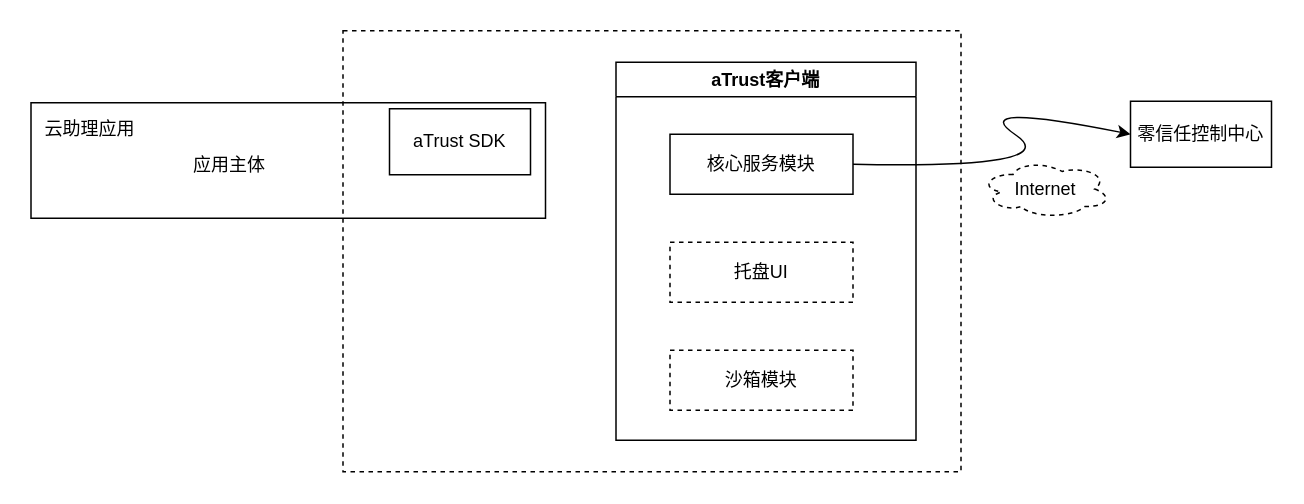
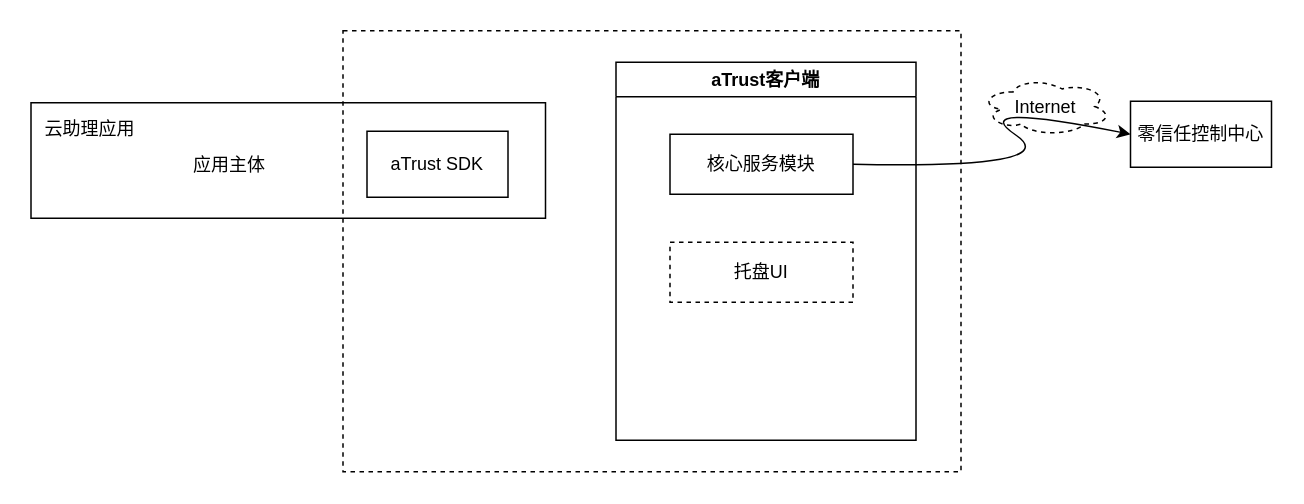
(460, 142) -> (437, 164)
(1046, 189) -> (1046, 107)
(761, 380) -> none
